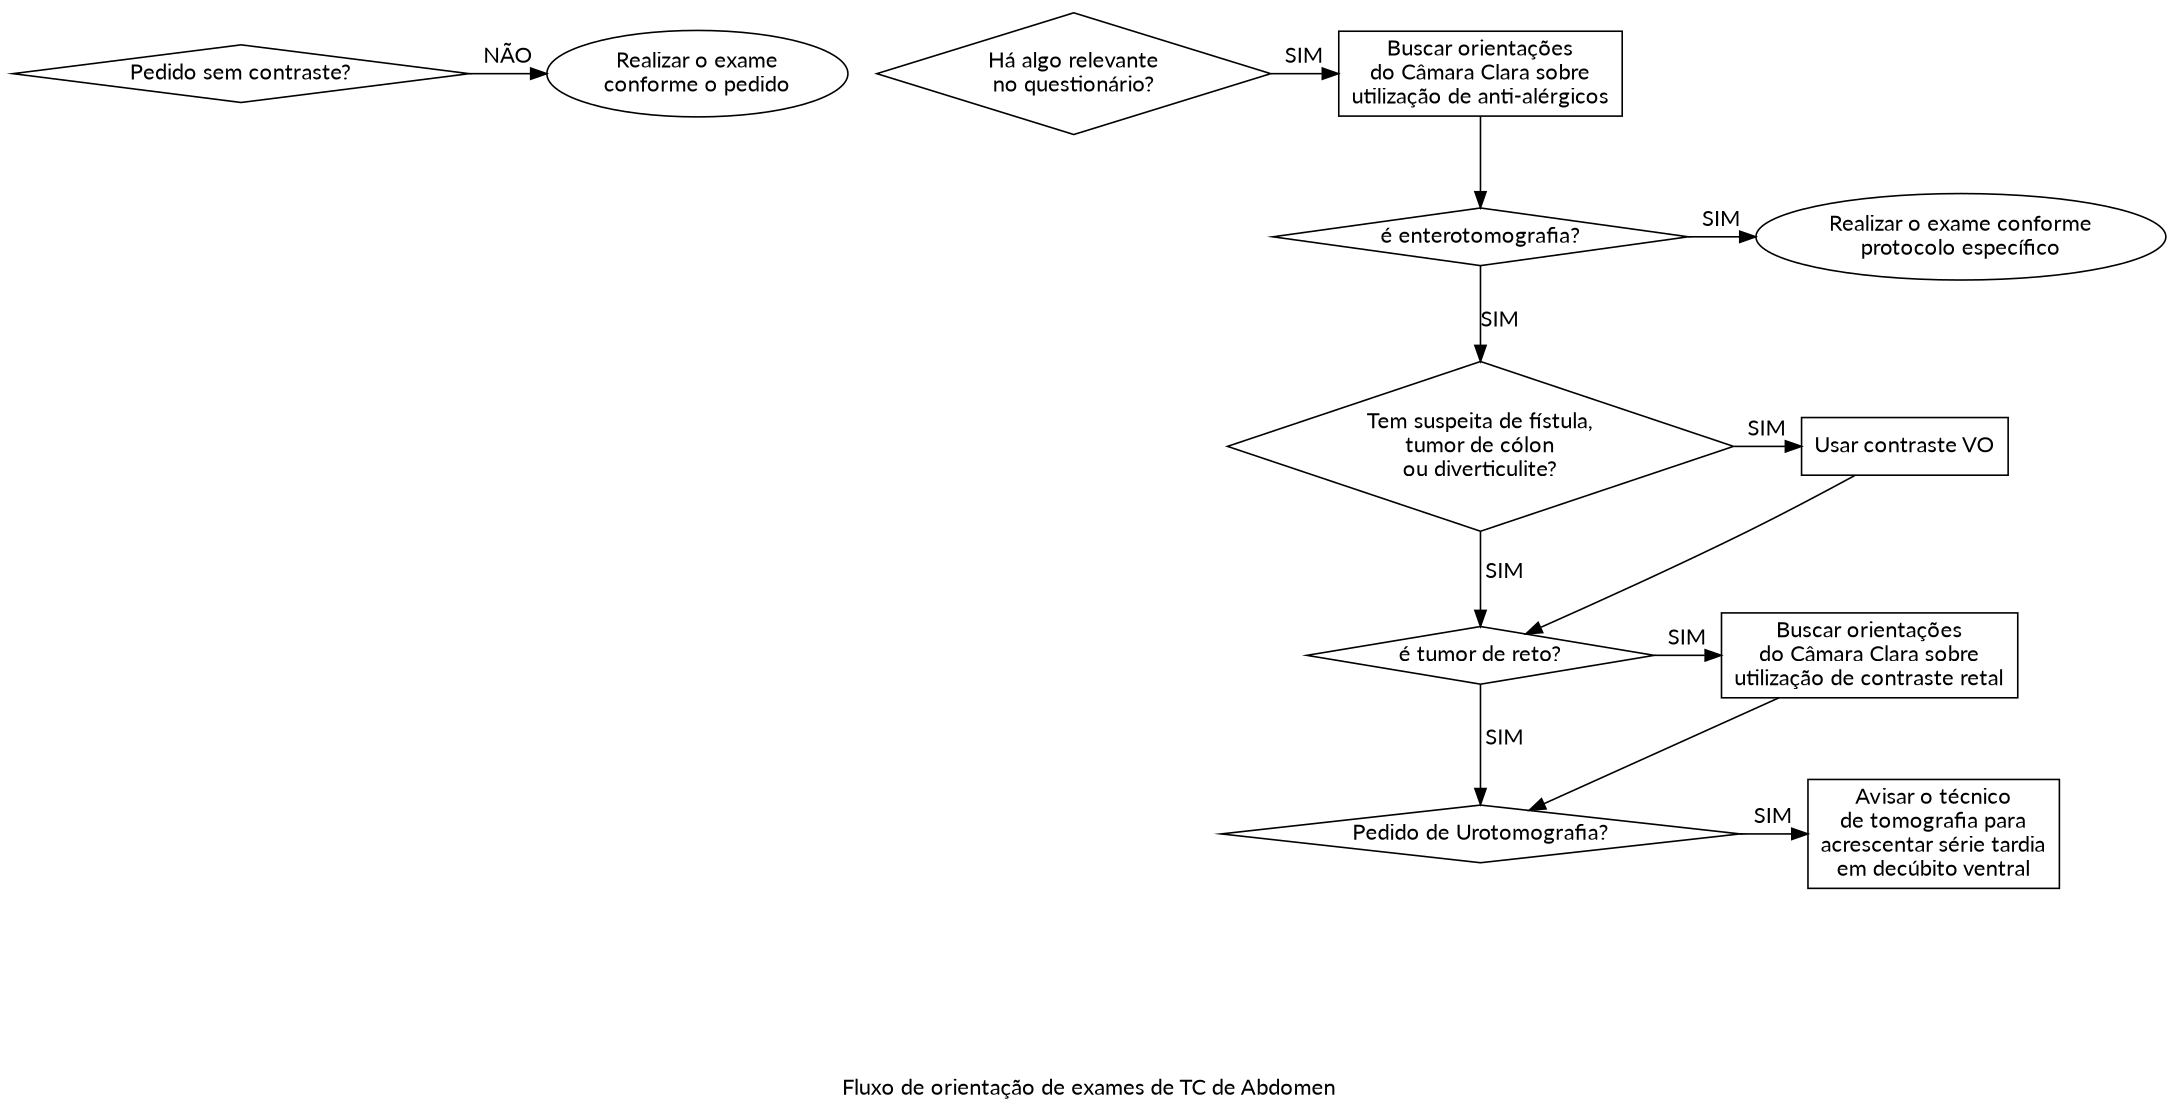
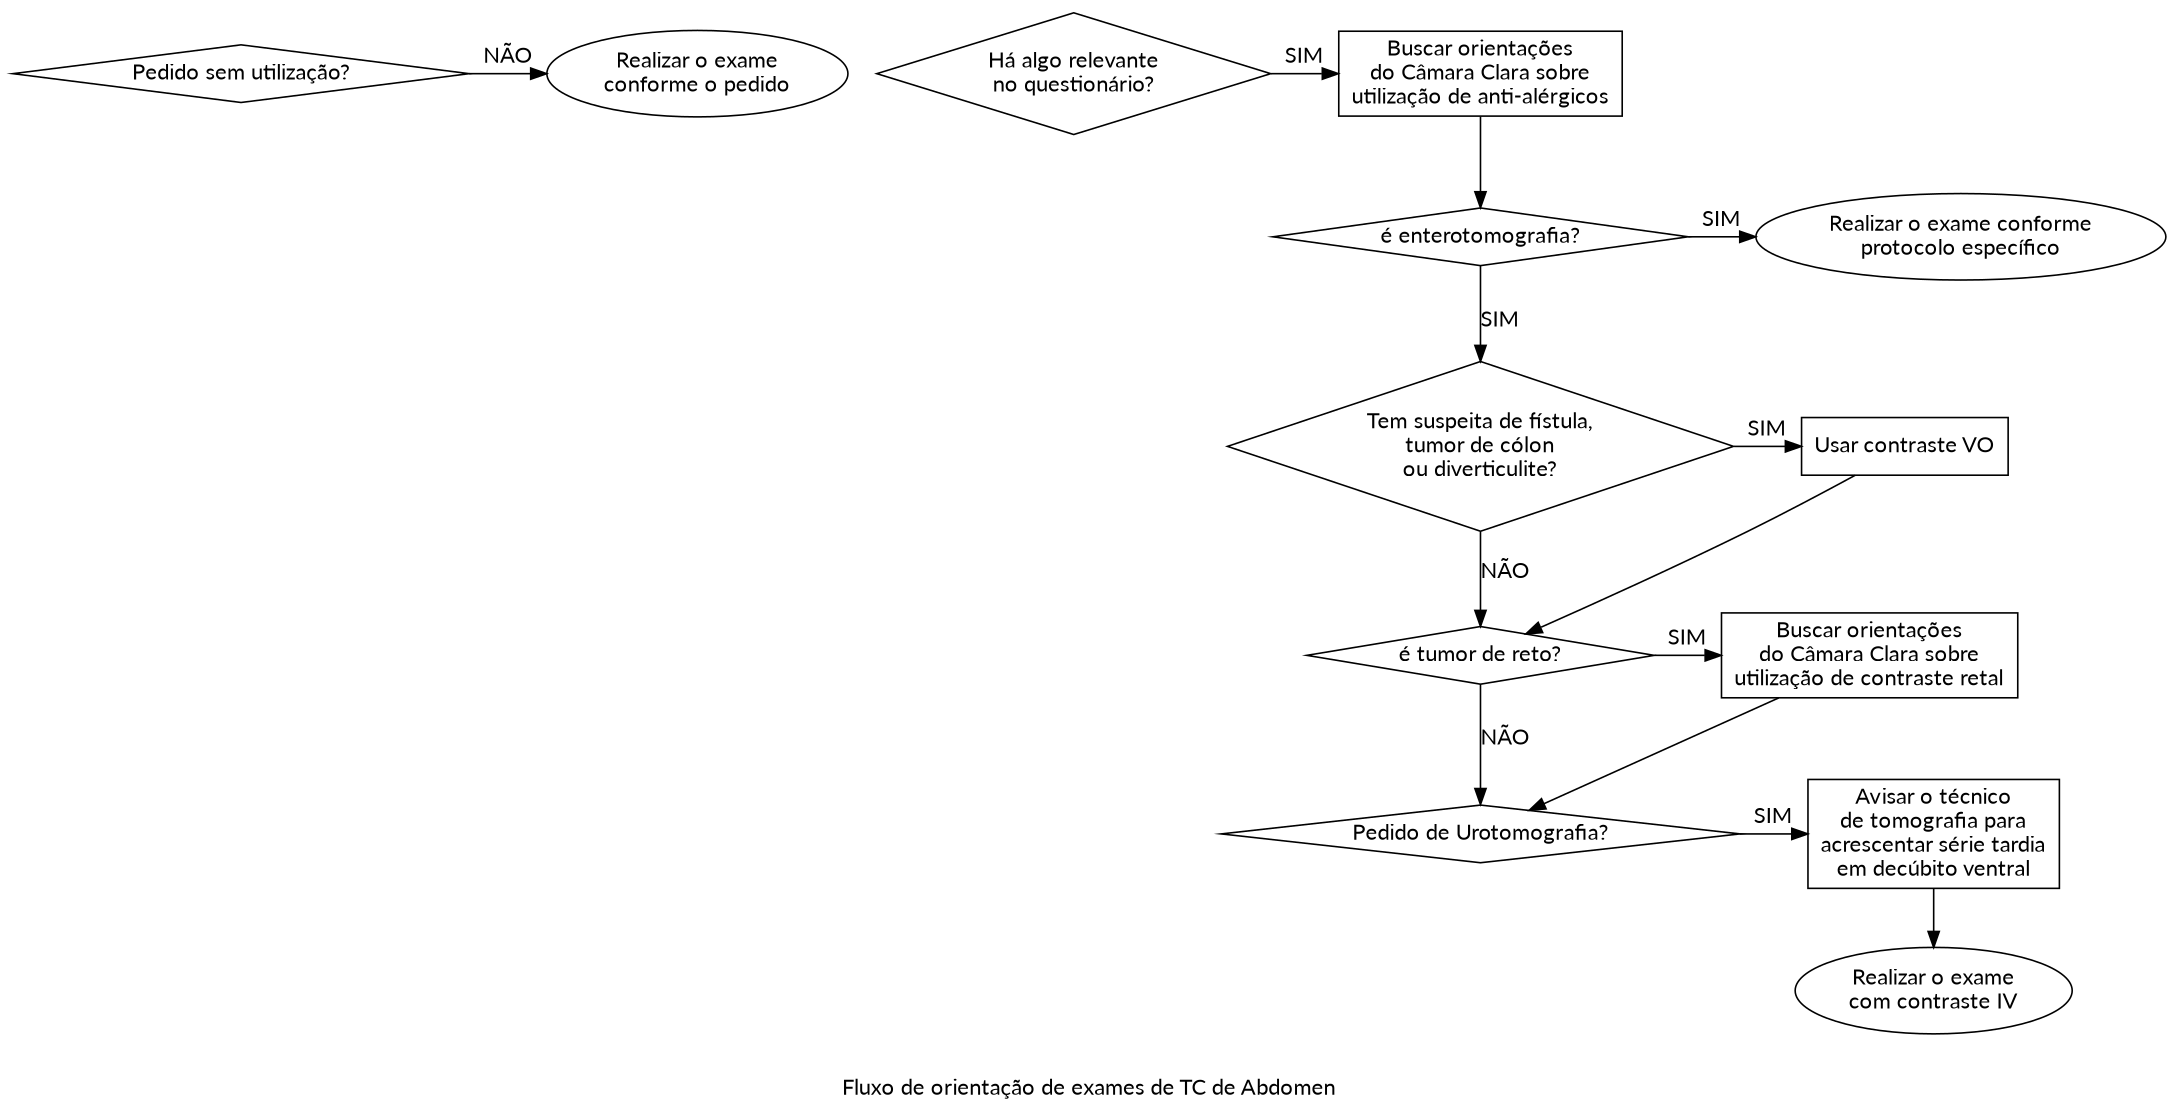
(241, 74) -> (241, 74)
(1505, 572) -> (1505, 572)
(1505, 739) -> (1505, 739)
none -> (1934, 991)
